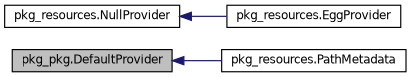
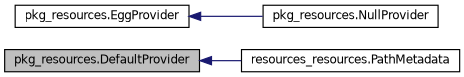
(209, 16) -> (232, 16)
(92, 61) -> (102, 61)
(314, 61) -> (351, 61)
